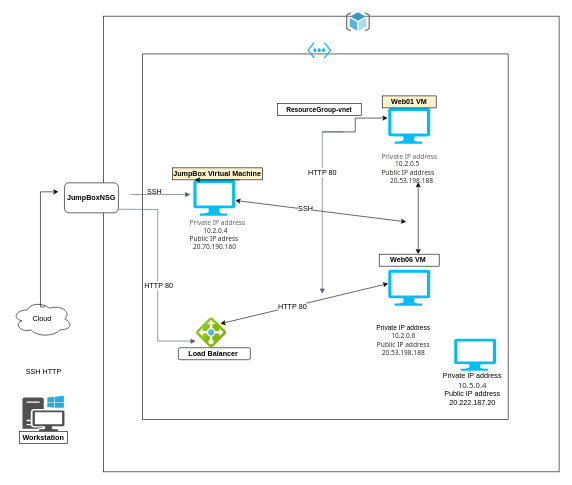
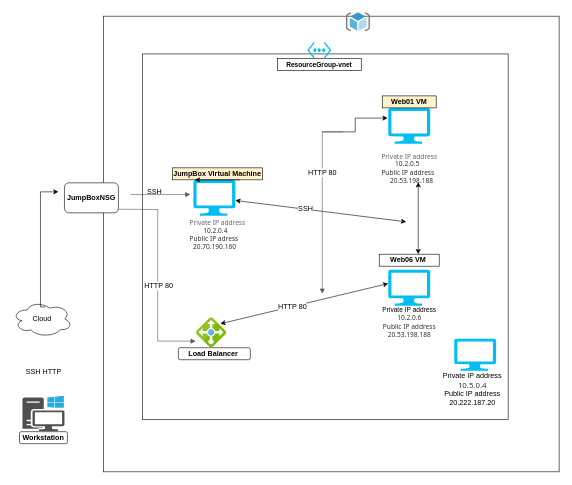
(320, 109) -> (320, 64)
(404, 345) -> (410, 327)
(44, 438) -> (44, 438)
